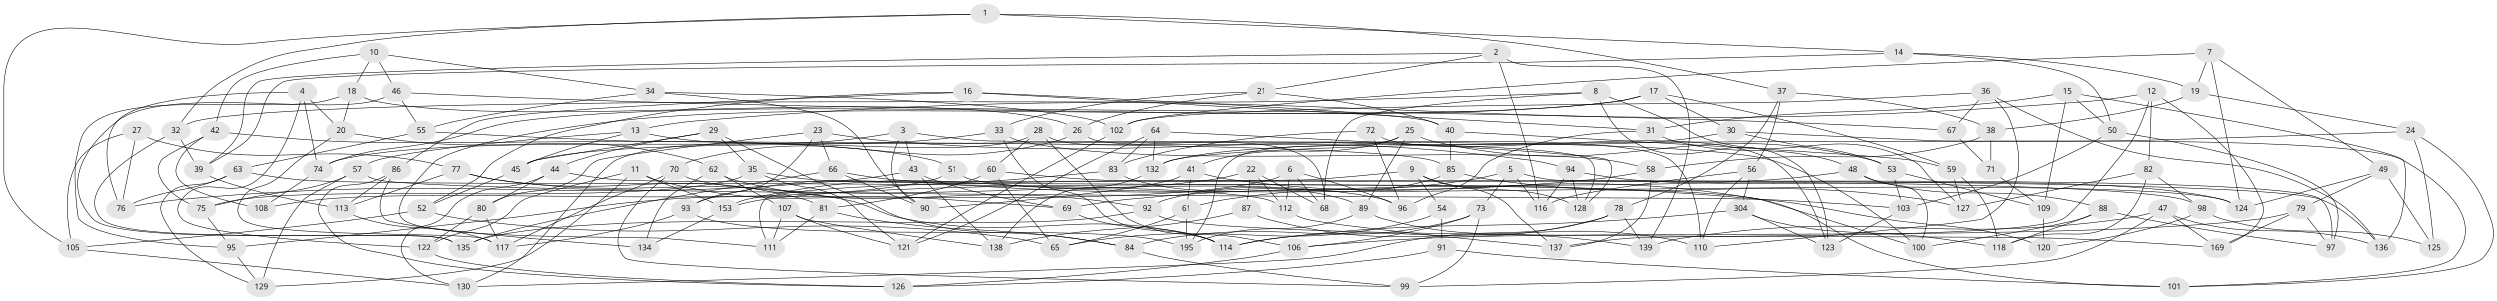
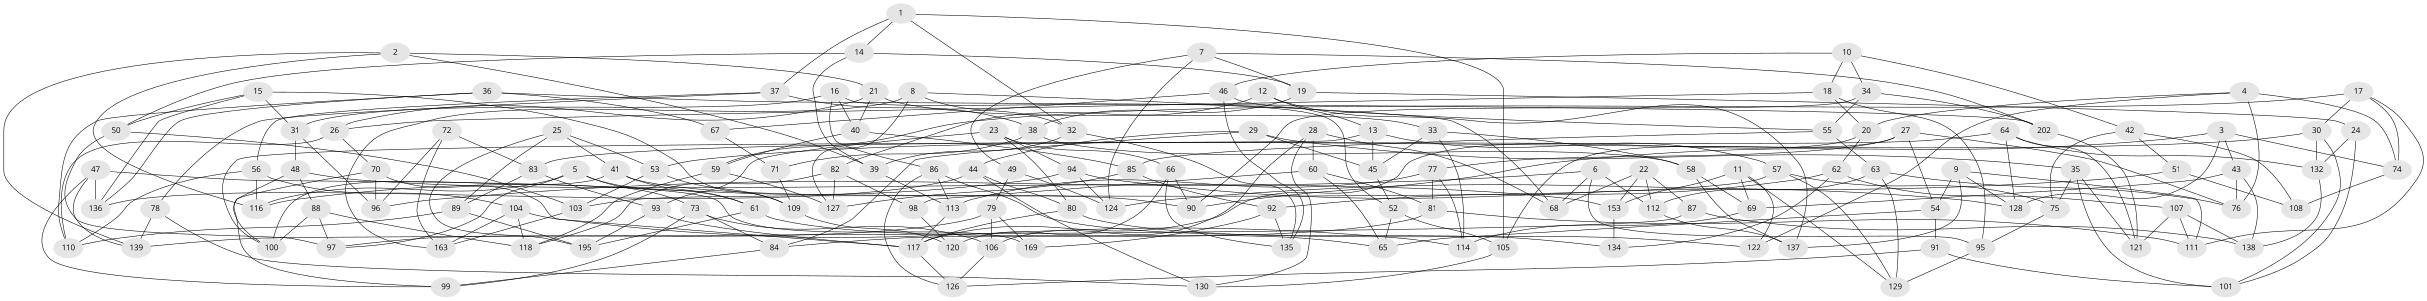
(1117, 131) -> (2044, 131)
(2236, 160) -> none
none -> (1920, 170)
(1740, 209) -> (516, 209)
(1424, 235) -> none
(1828, 248) -> (441, 248)
(2434, 248) -> none
(658, 280) -> (933, 268)
